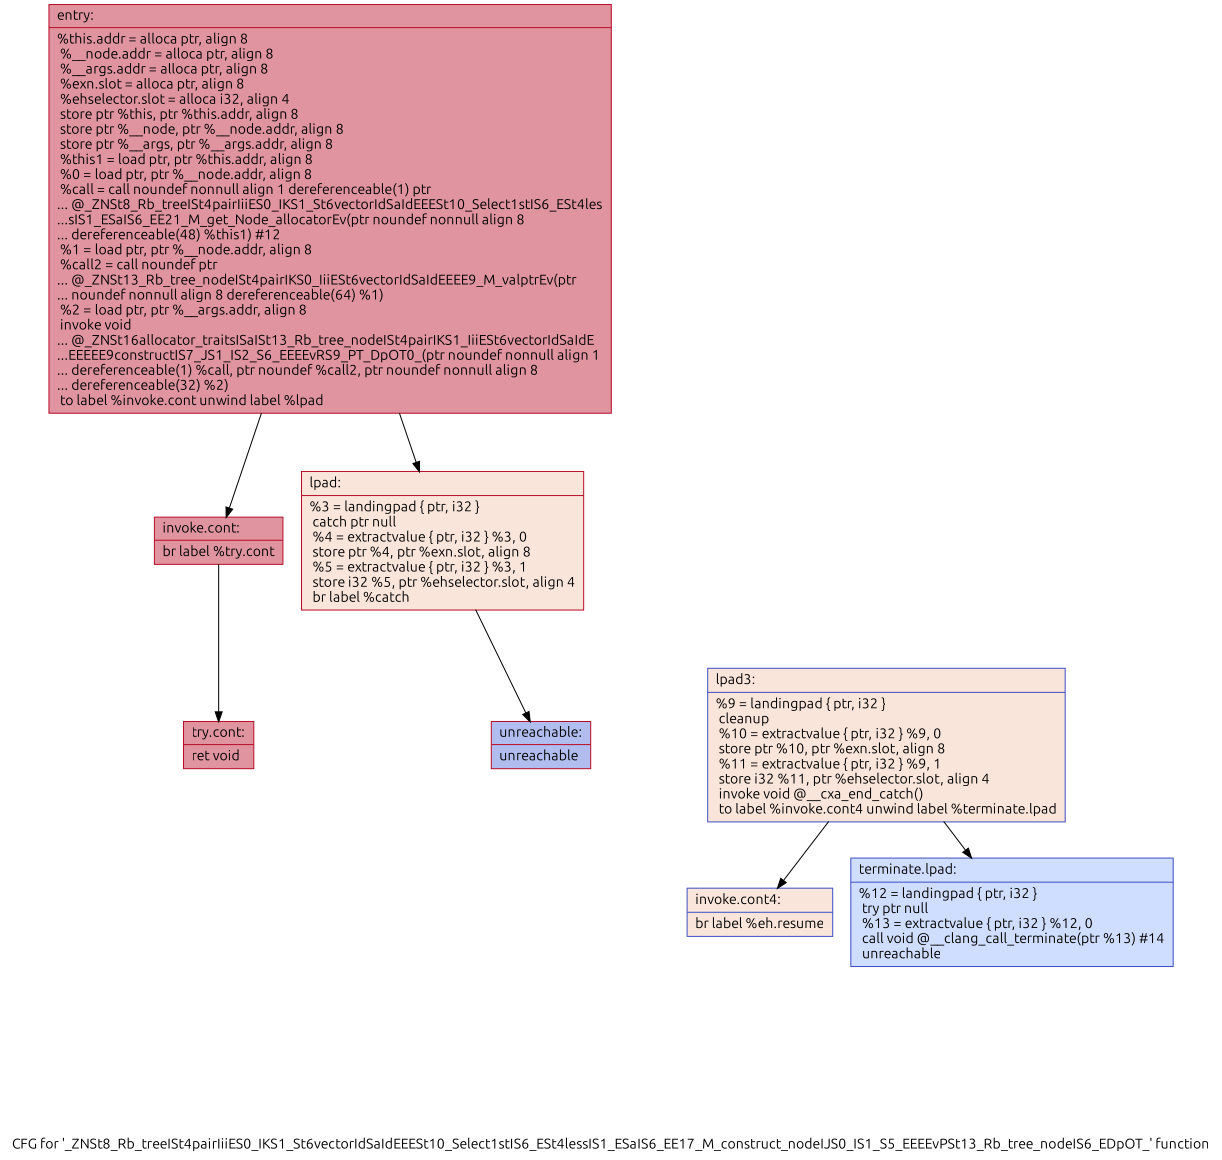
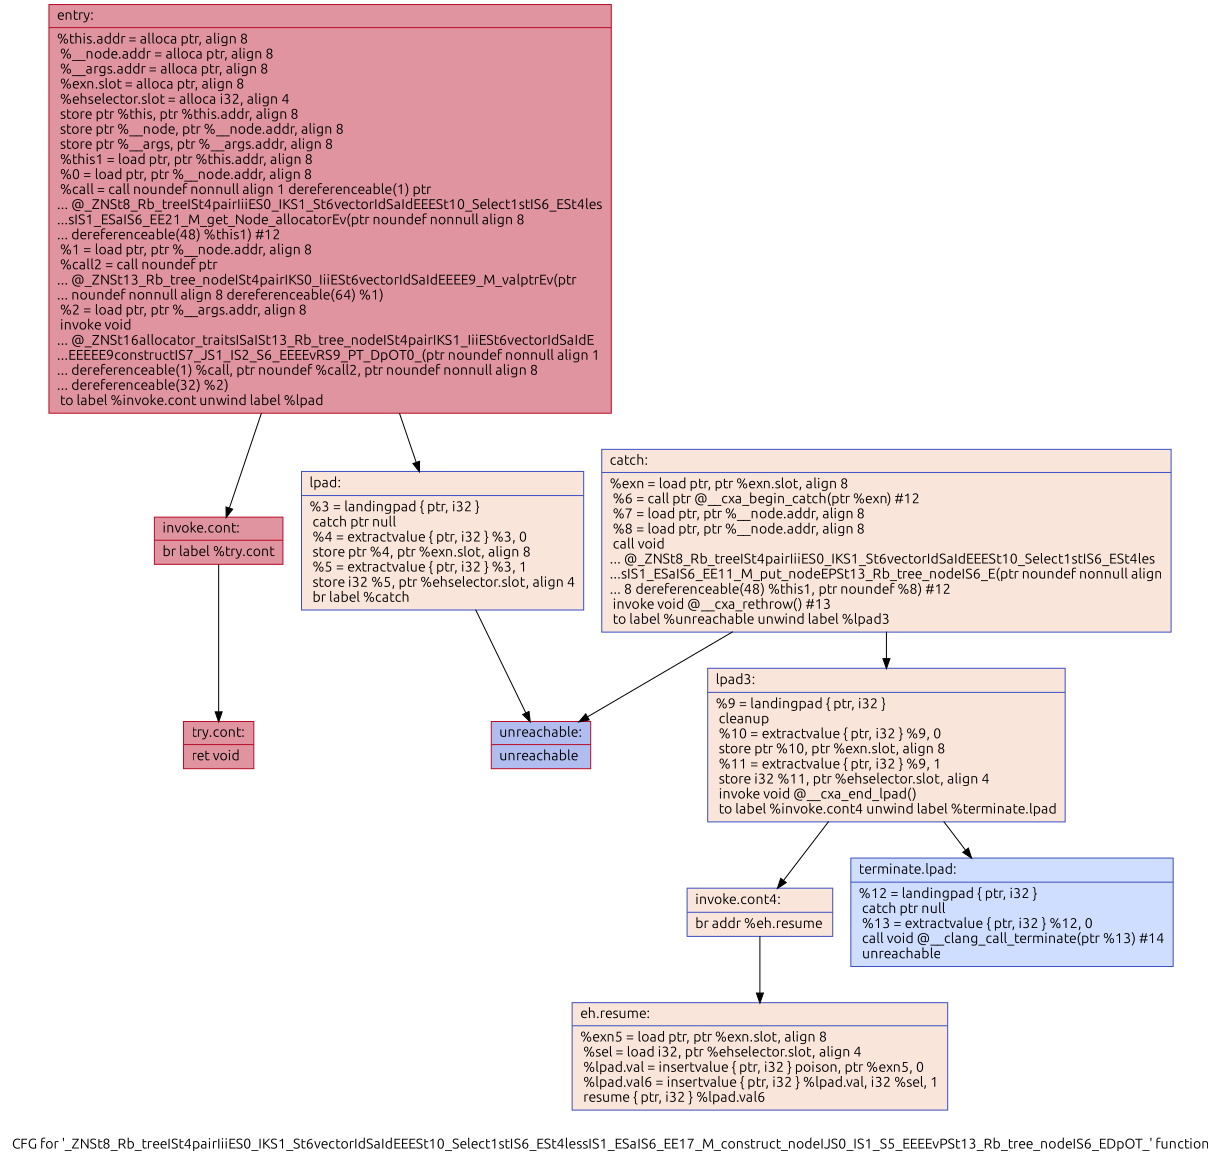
(443, 541) -> (443, 541)
none -> (886, 541)
(820, 794) -> (817, 794)
(894, 909) -> (903, 909)
(760, 924) -> (759, 924)
none -> (760, 1056)
